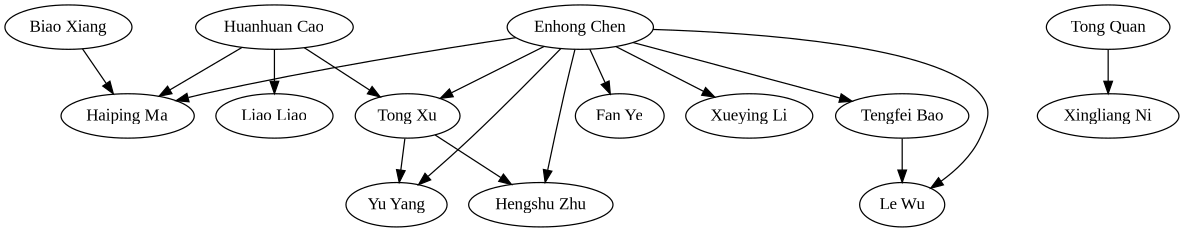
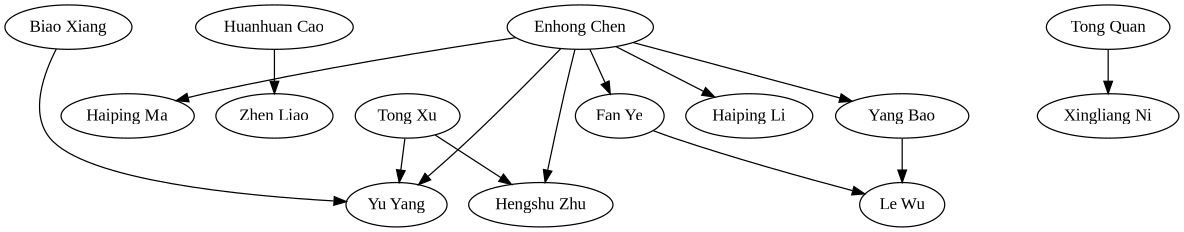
(874, 51) -> (752, 163)
(94, 66) -> (141, 177)
(206, 69) -> none
(498, 70) -> none
(345, 74) -> none
(274, 116) -> (274, 116)
(749, 116) -> (749, 116)
(902, 116) -> (902, 116)
